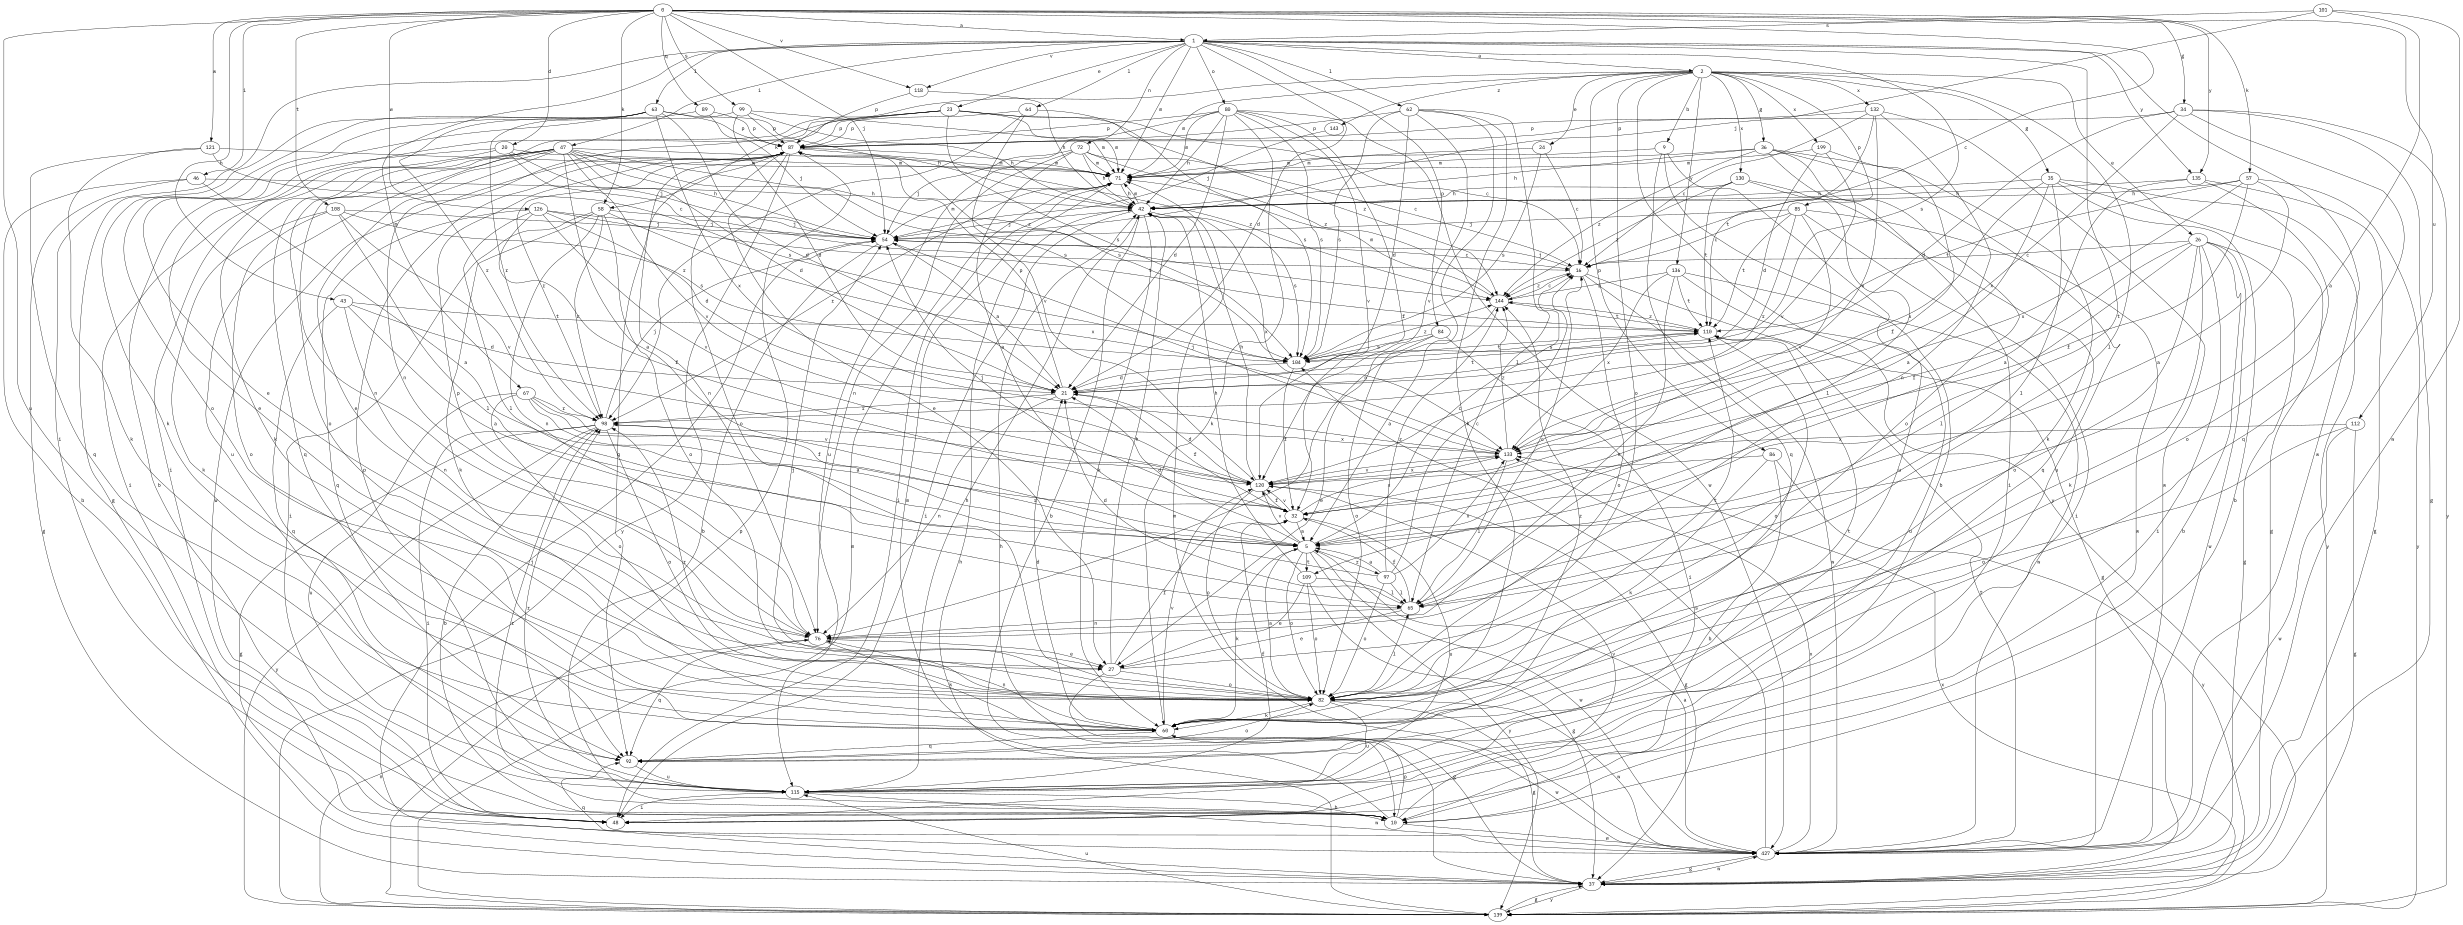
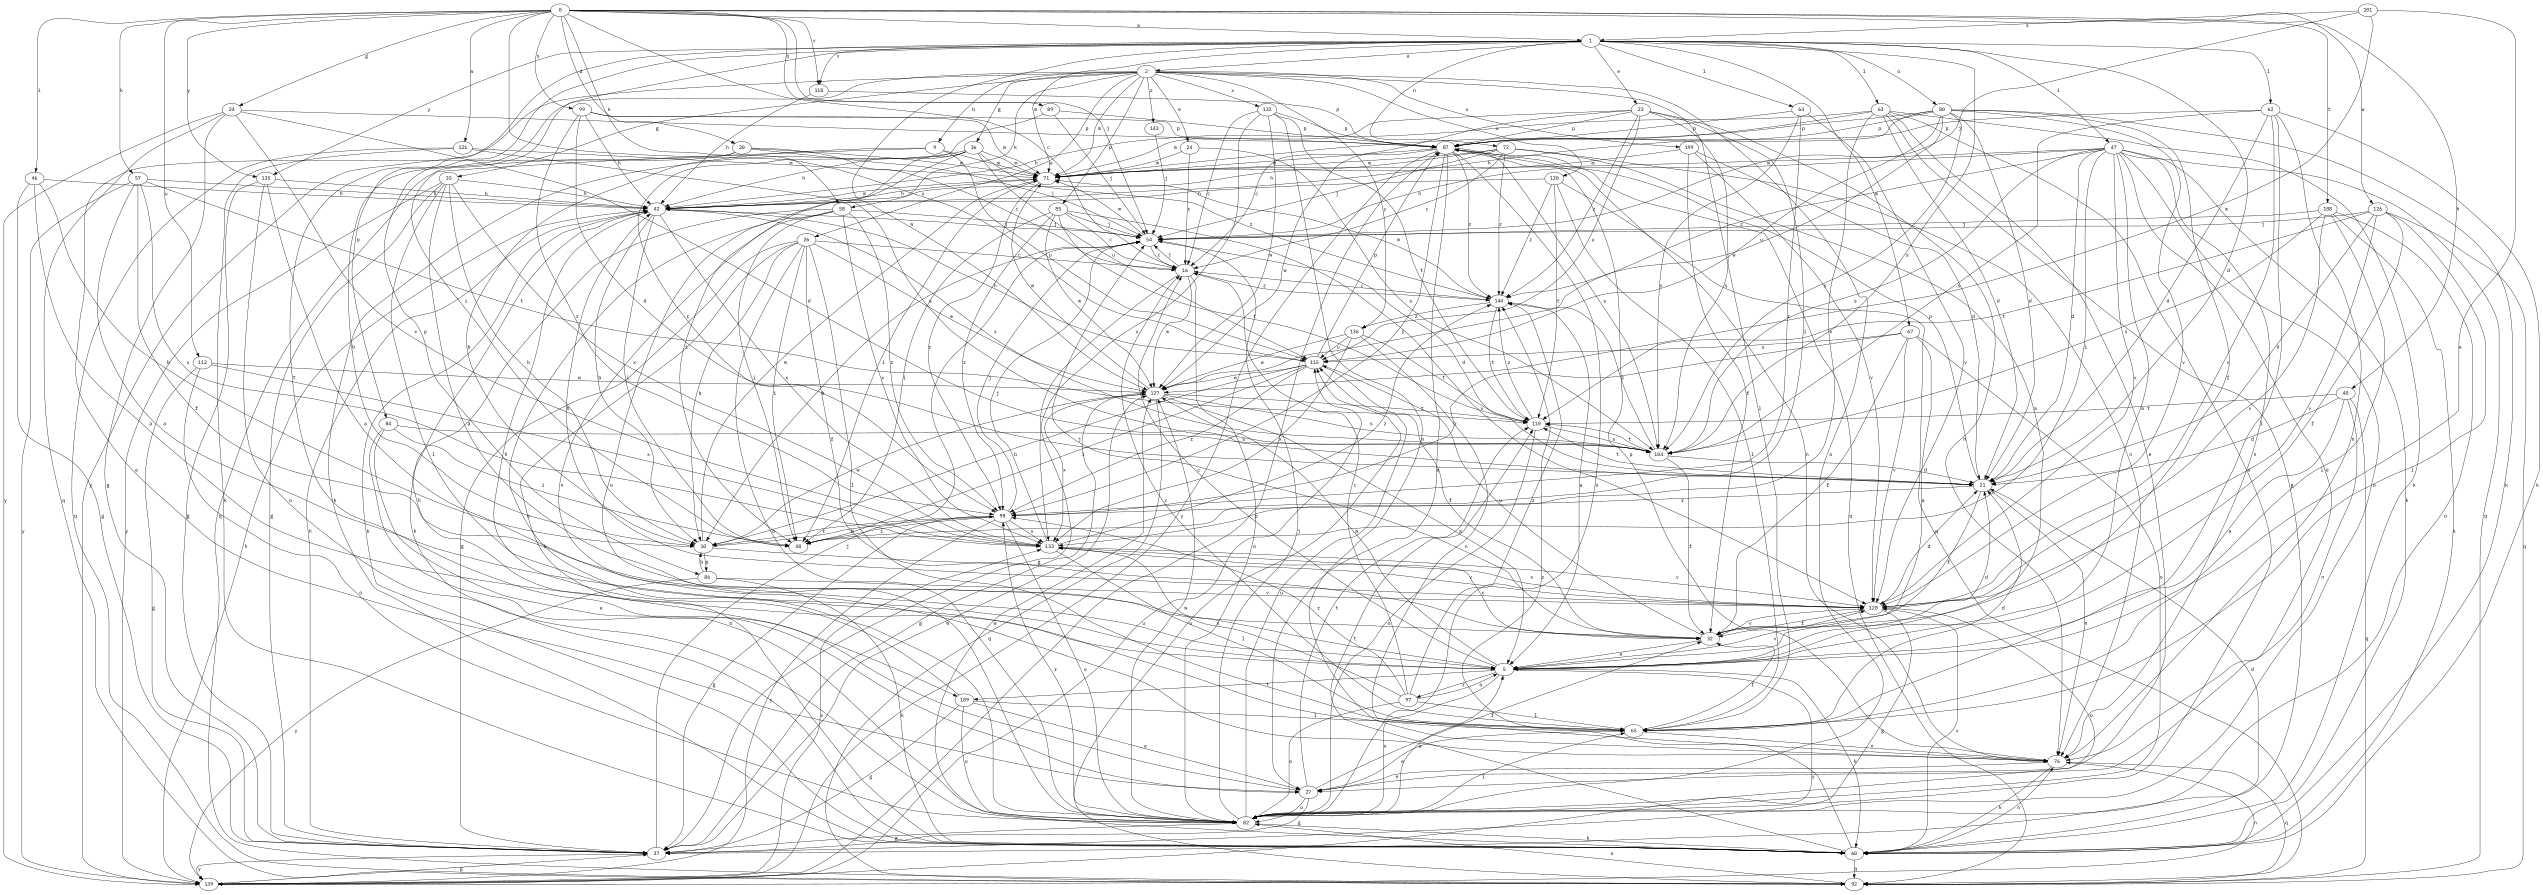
(1589, 286) -> (1427, 312)
(343, 301) -> (2346, 393)
(998, 317) -> (1464, 363)
(1321, 738) -> (705, 560)
(1766, 854) -> (1155, 393)
(455, 893) -> none
